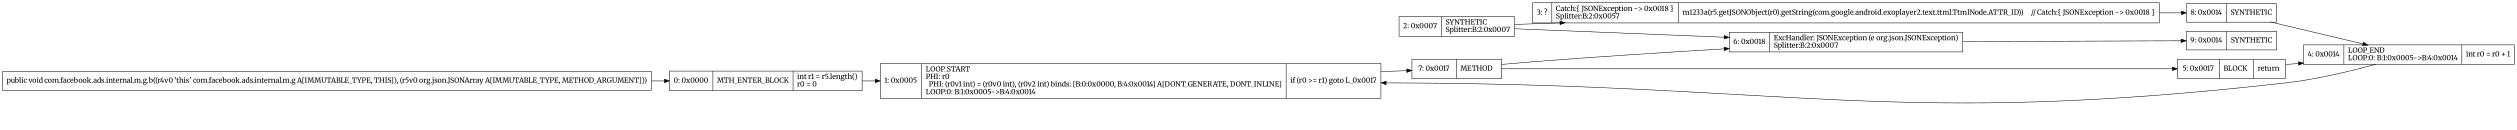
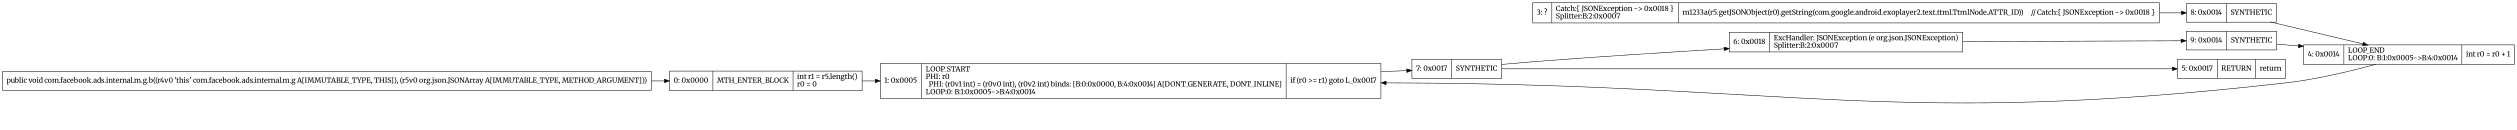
(1588, 16) -> (1588, 16)
(1457, 26) -> none
(2292, 64) -> (2287, 45)
(1476, 69) -> (1477, 69)
(2235, 69) -> (2236, 69)
